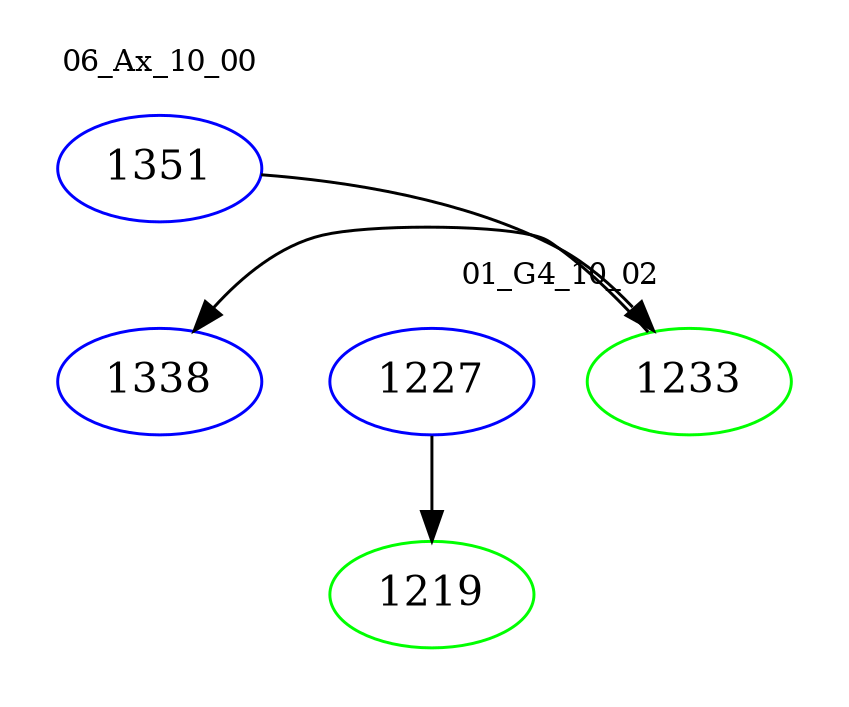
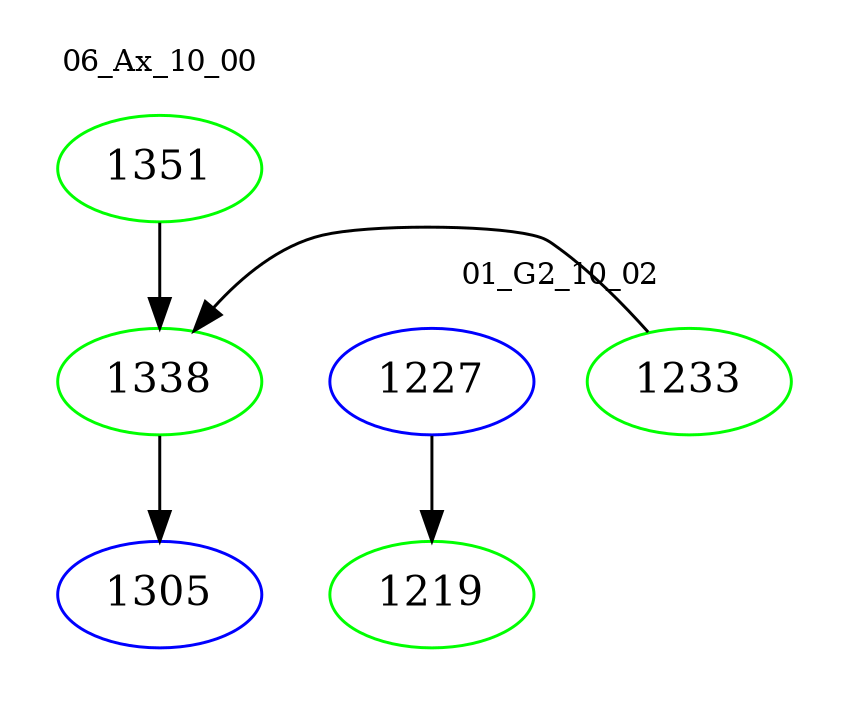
(160, 169) -> (160, 169)
(460, 209) -> (160, 261)
(561, 277) -> (561, 277)
(160, 382) -> (160, 382)
none -> (160, 595)
